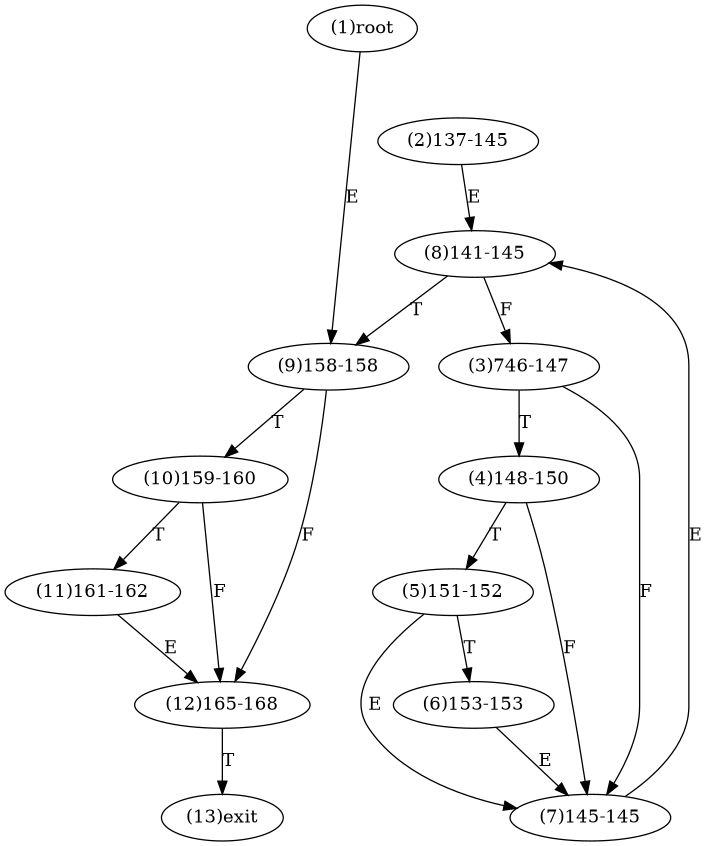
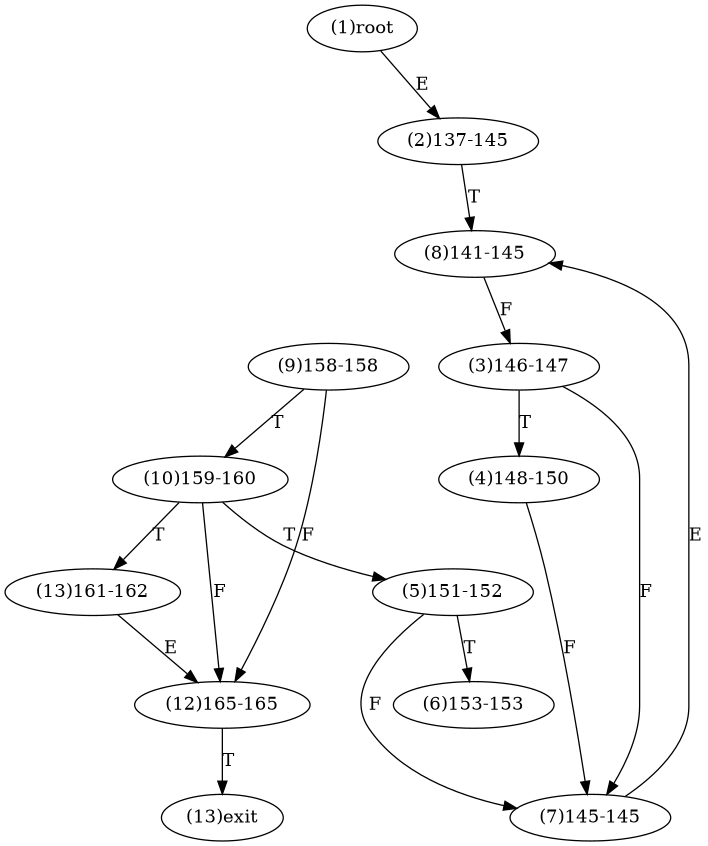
(346, 191) -> (406, 80)
(474, 198) -> (474, 198)
(407, 307) -> none
(519, 367) -> (519, 367)
(489, 530) -> (285, 546)
(93, 592) -> (93, 592)
(222, 705) -> (222, 705)
(375, 705) -> (375, 705)
(527, 757) -> none
